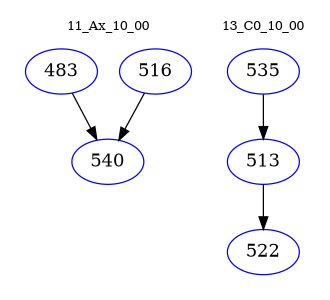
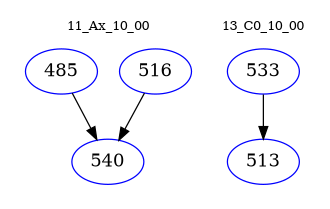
(61, 71) -> (61, 71)
(263, 71) -> (263, 71)
(263, 252) -> none
